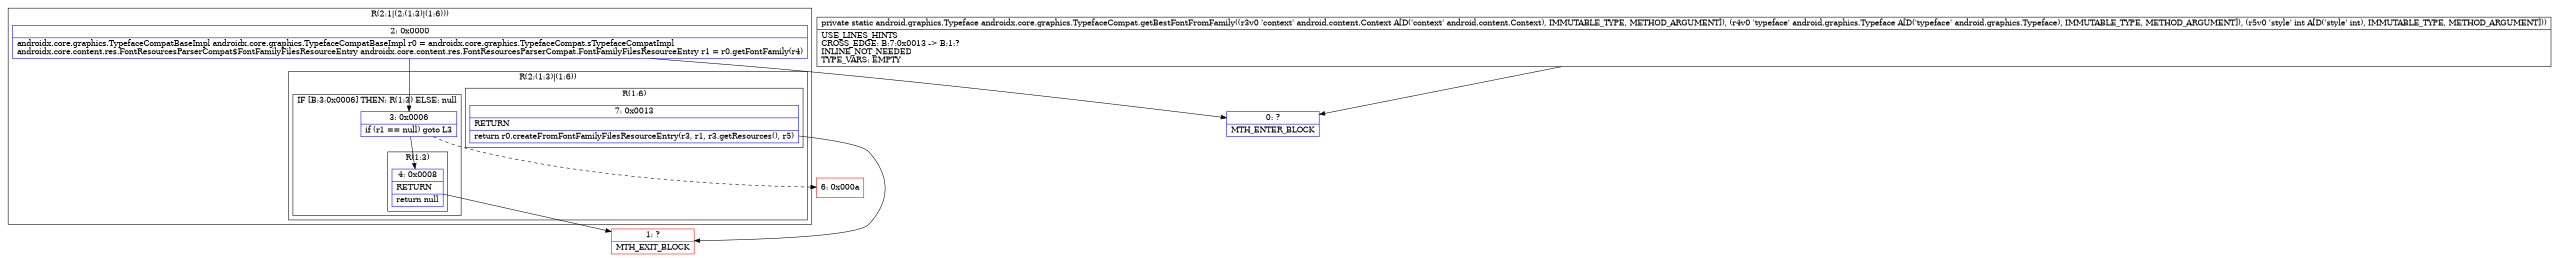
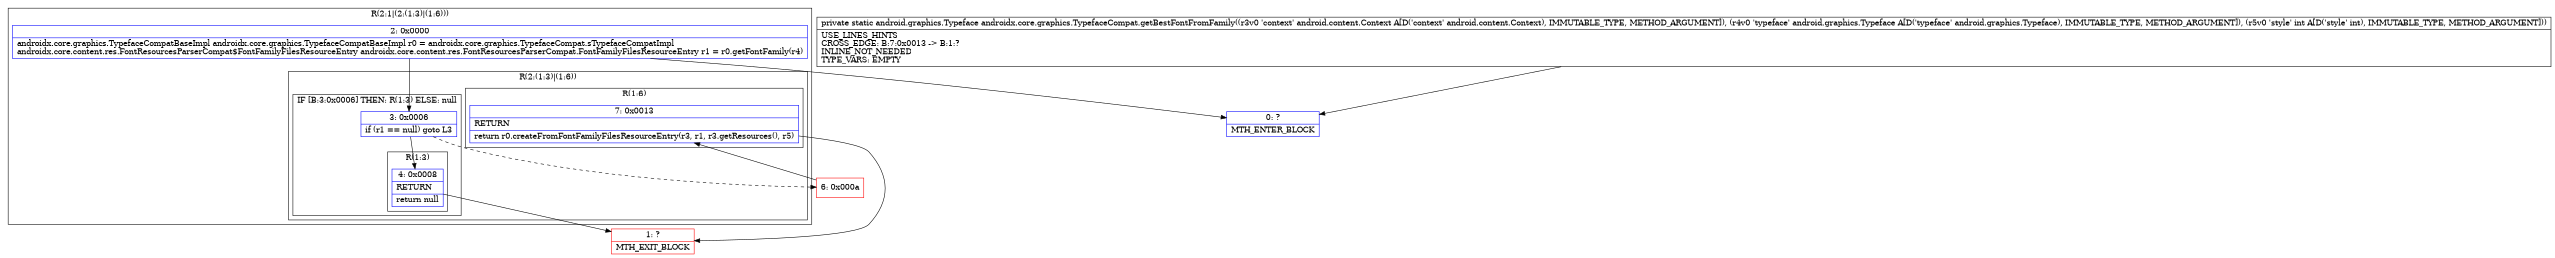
none -> (758, 162)
